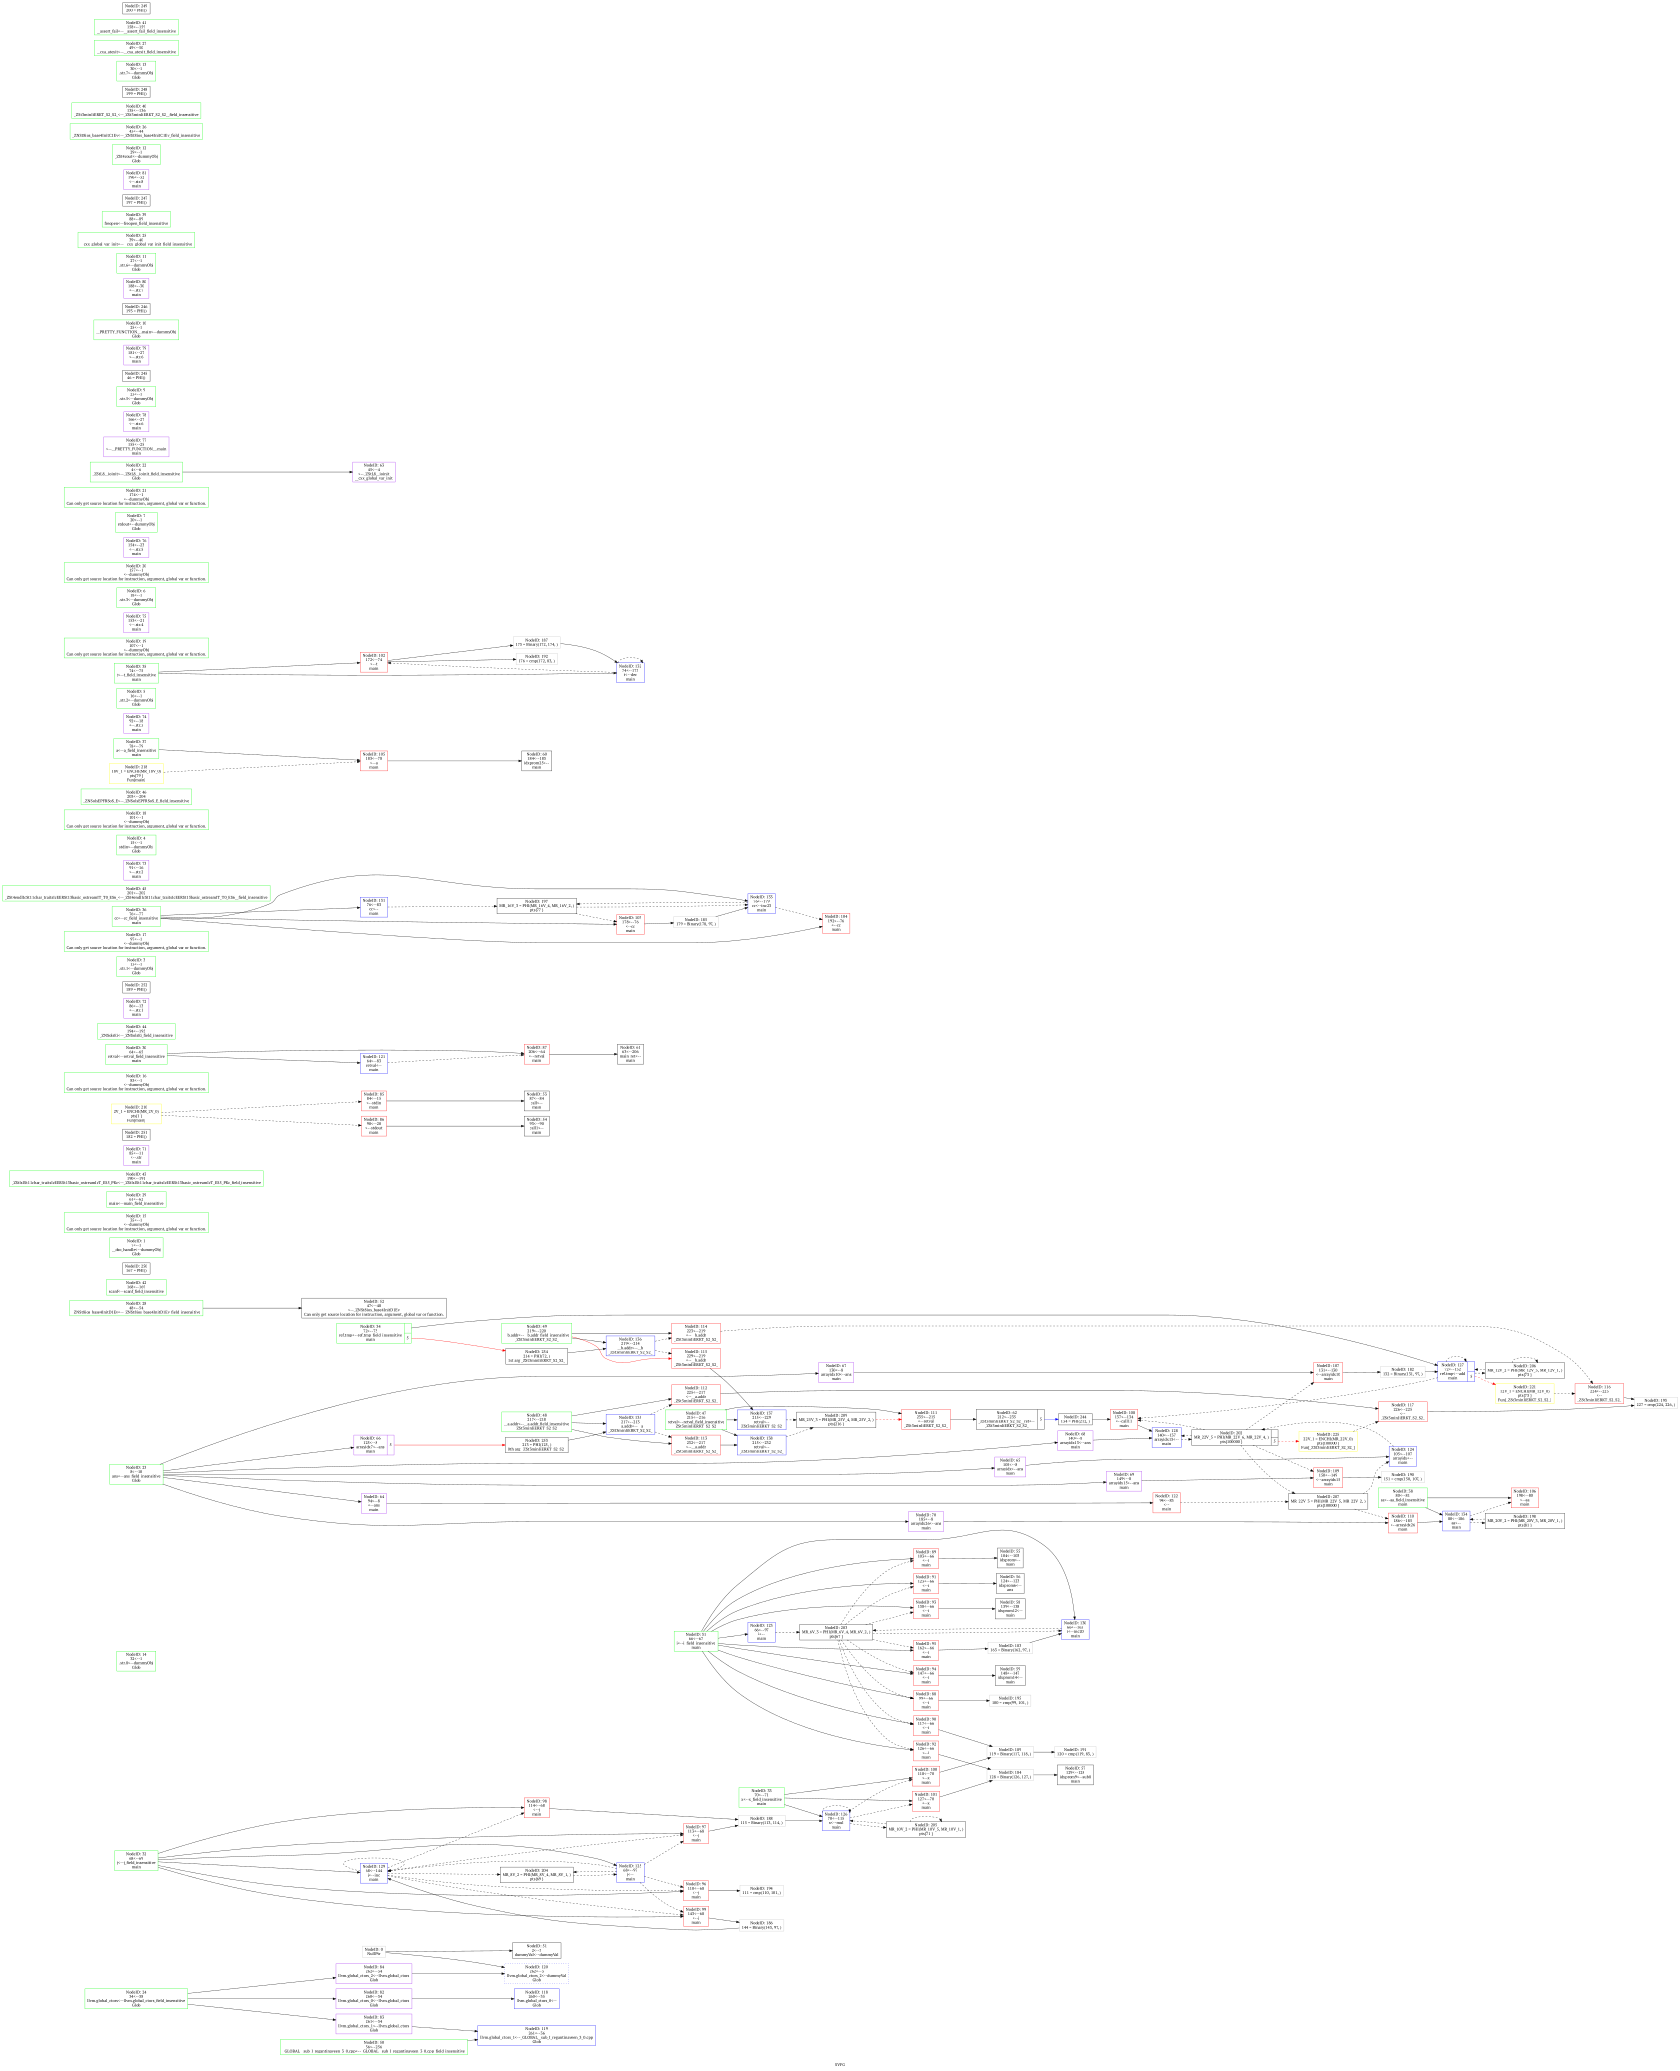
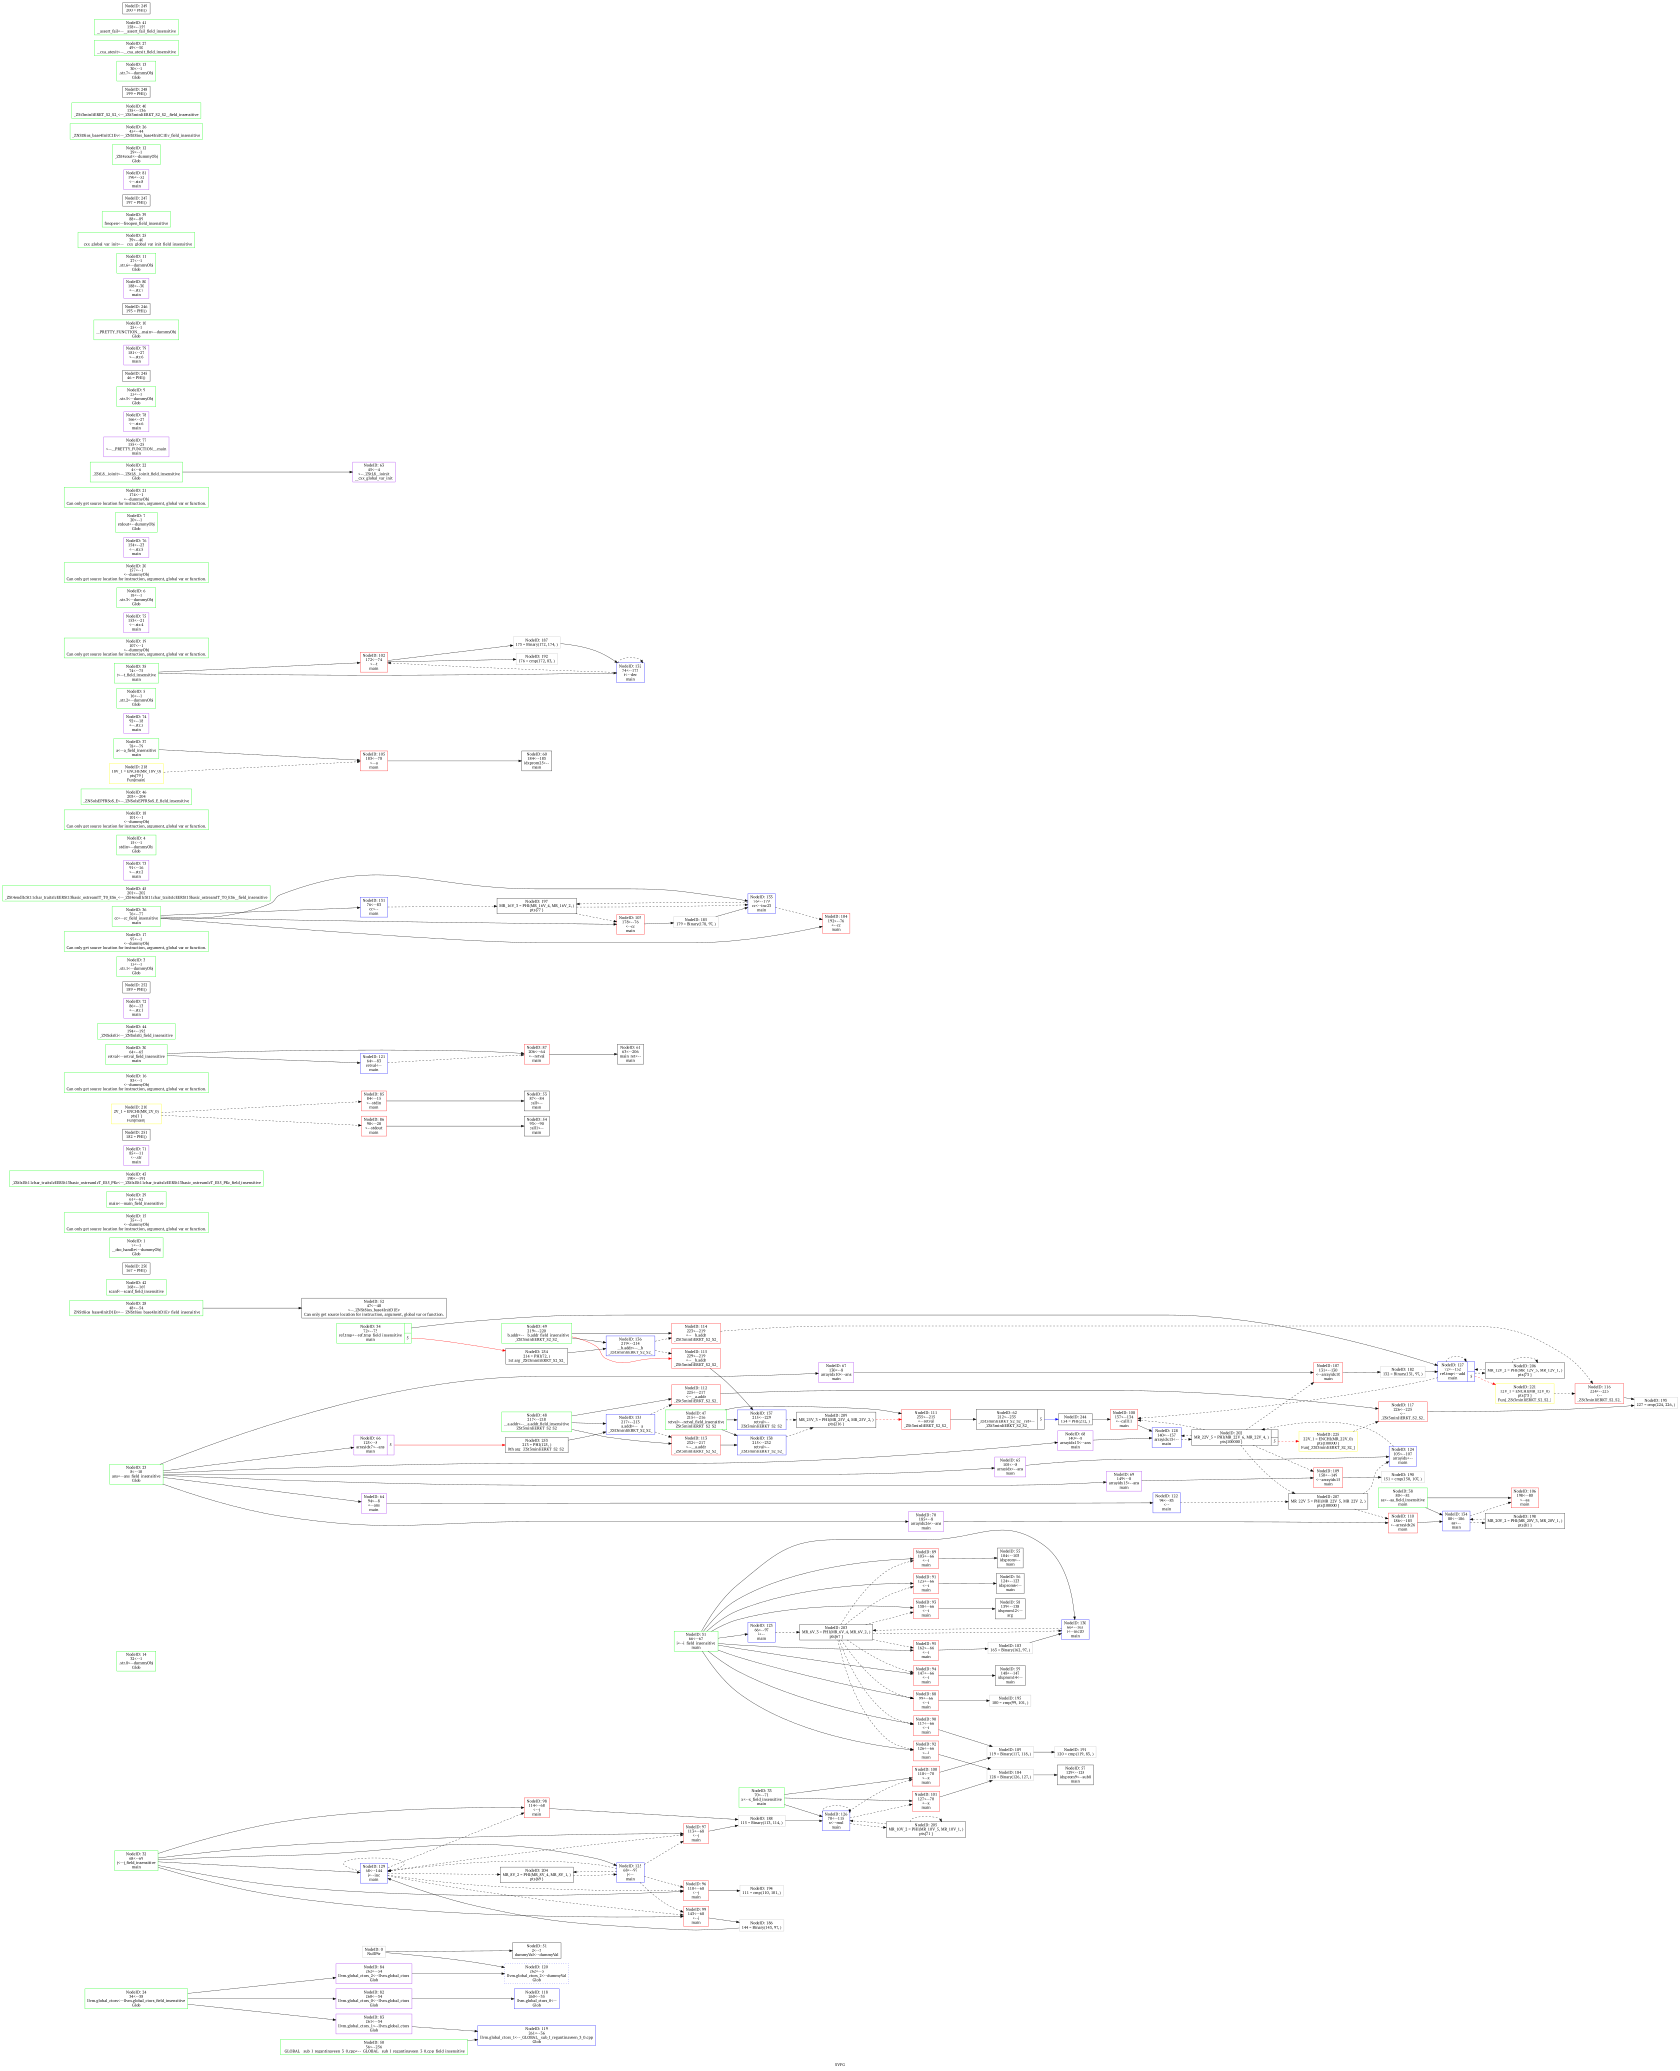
(1167, 1503) -> (1167, 1503)
(1010, 1590) -> (1010, 1590)
(1010, 1615) -> (1010, 1615)
